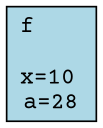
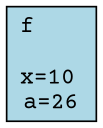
(51, 64) -> (51, 64)
